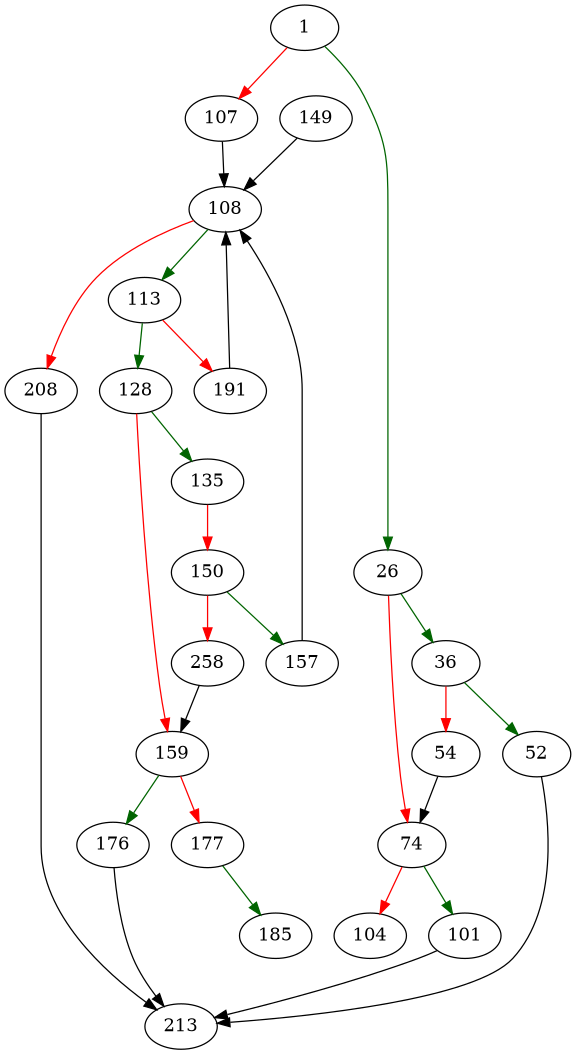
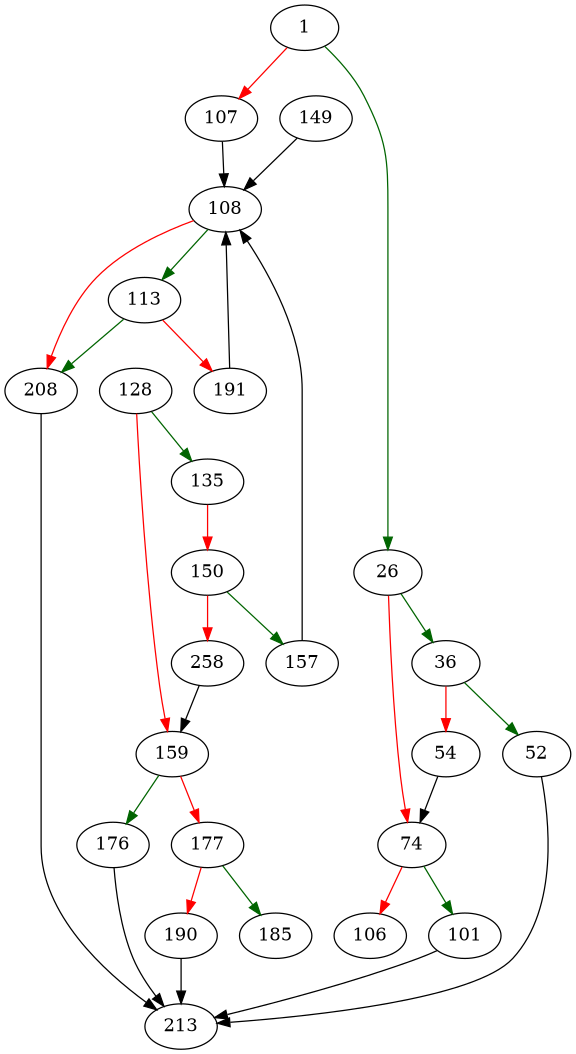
(141, 339) -> (98, 341)
none -> (181, 936)
(370, 936) -> (370, 936)
